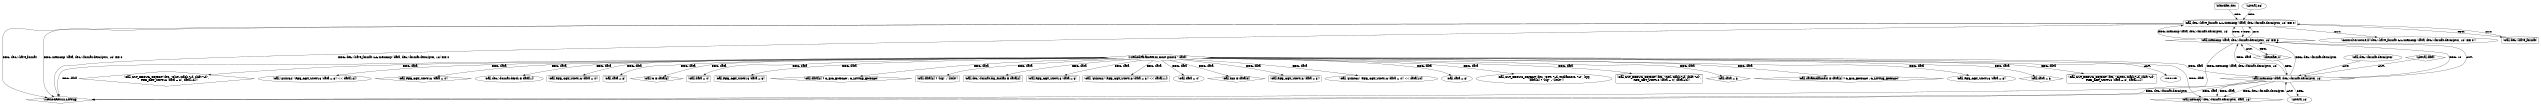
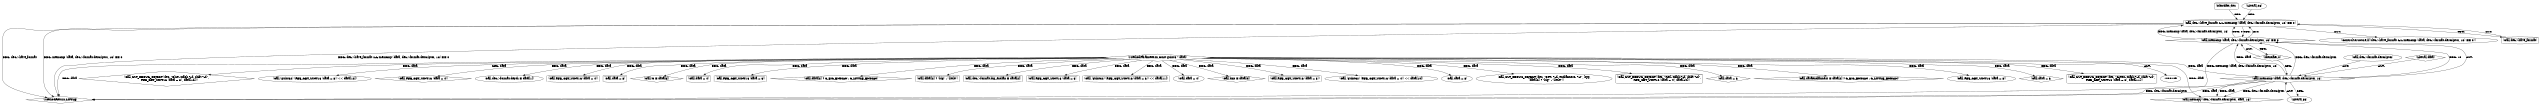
(499, 66) -> (499, 66)
(2299, 100) -> (2299, 100)
